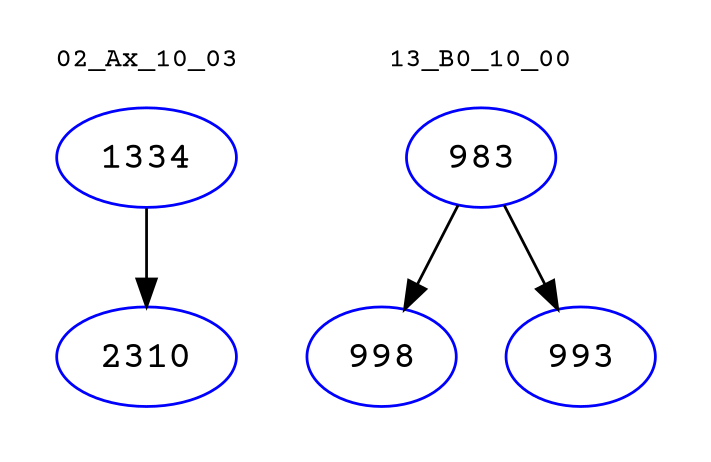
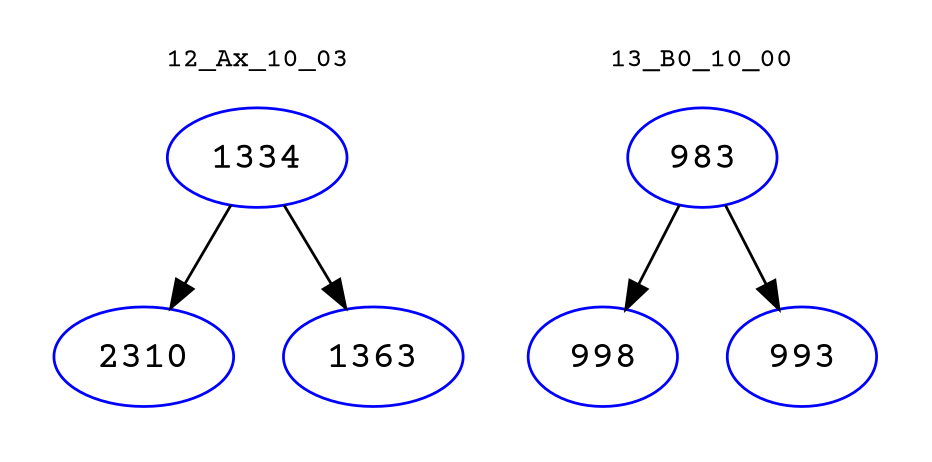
(148, 59) -> (259, 59)
none -> (373, 357)
